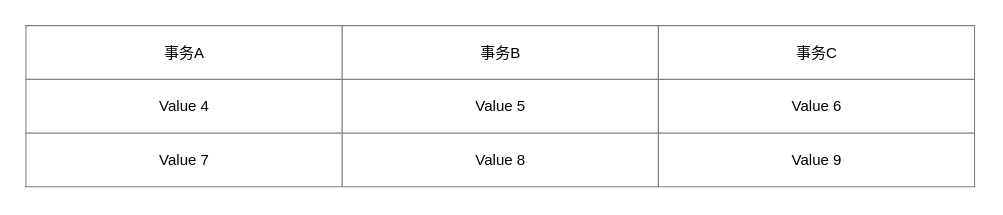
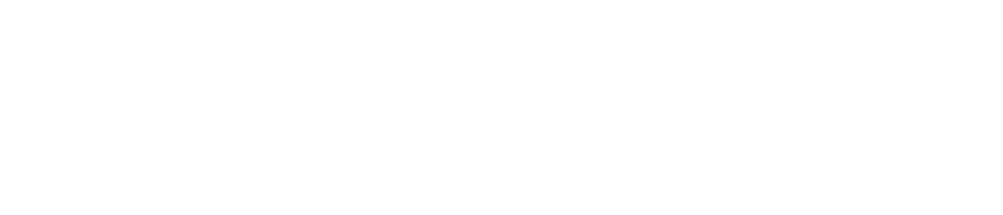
(501, 107) -> none
